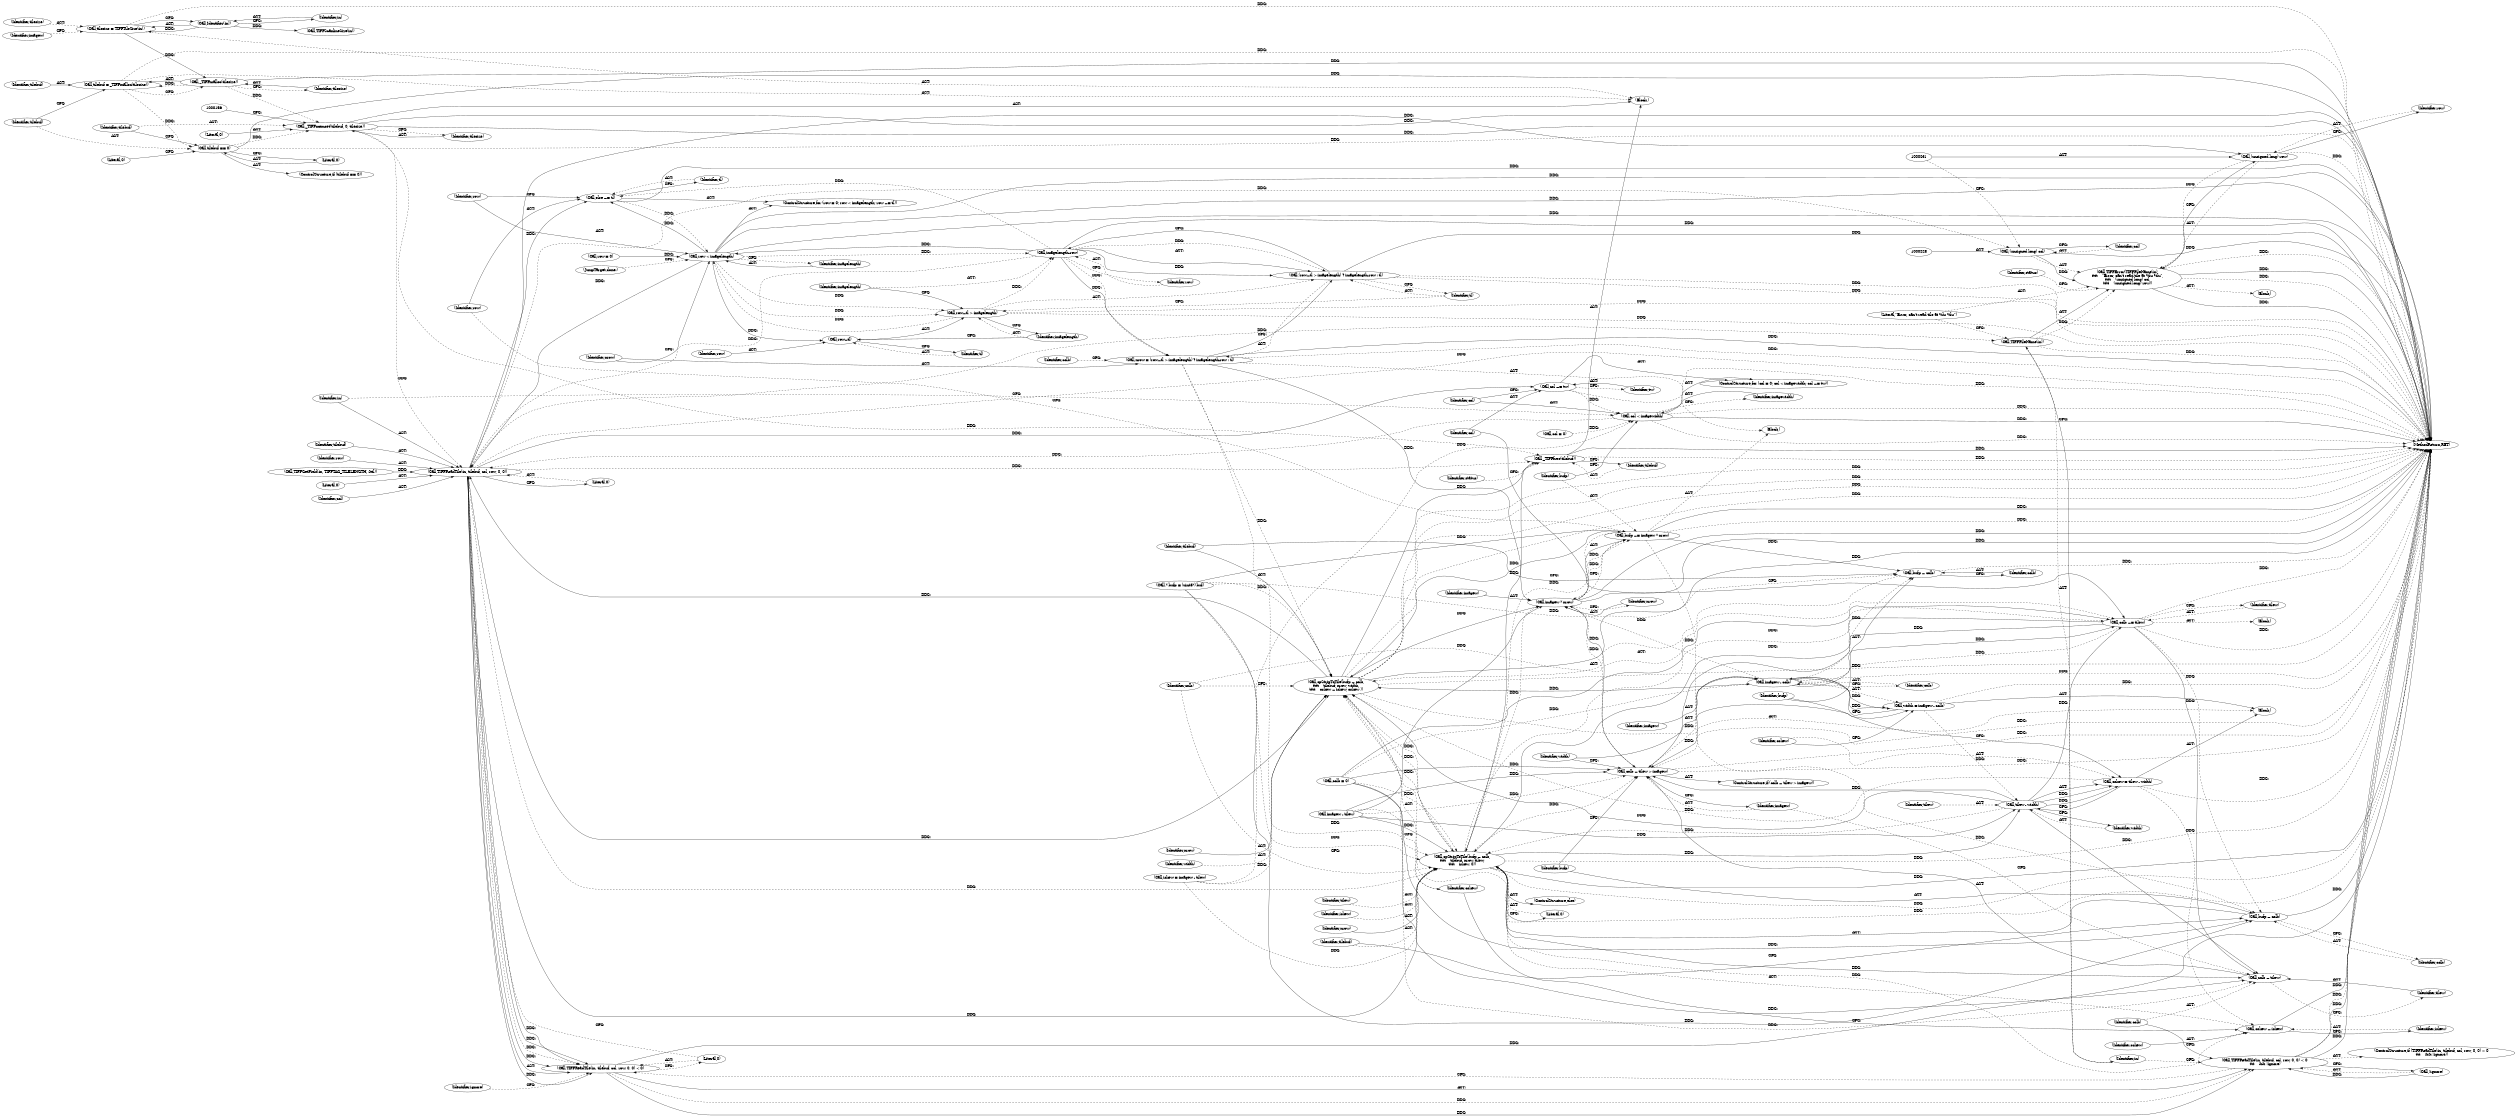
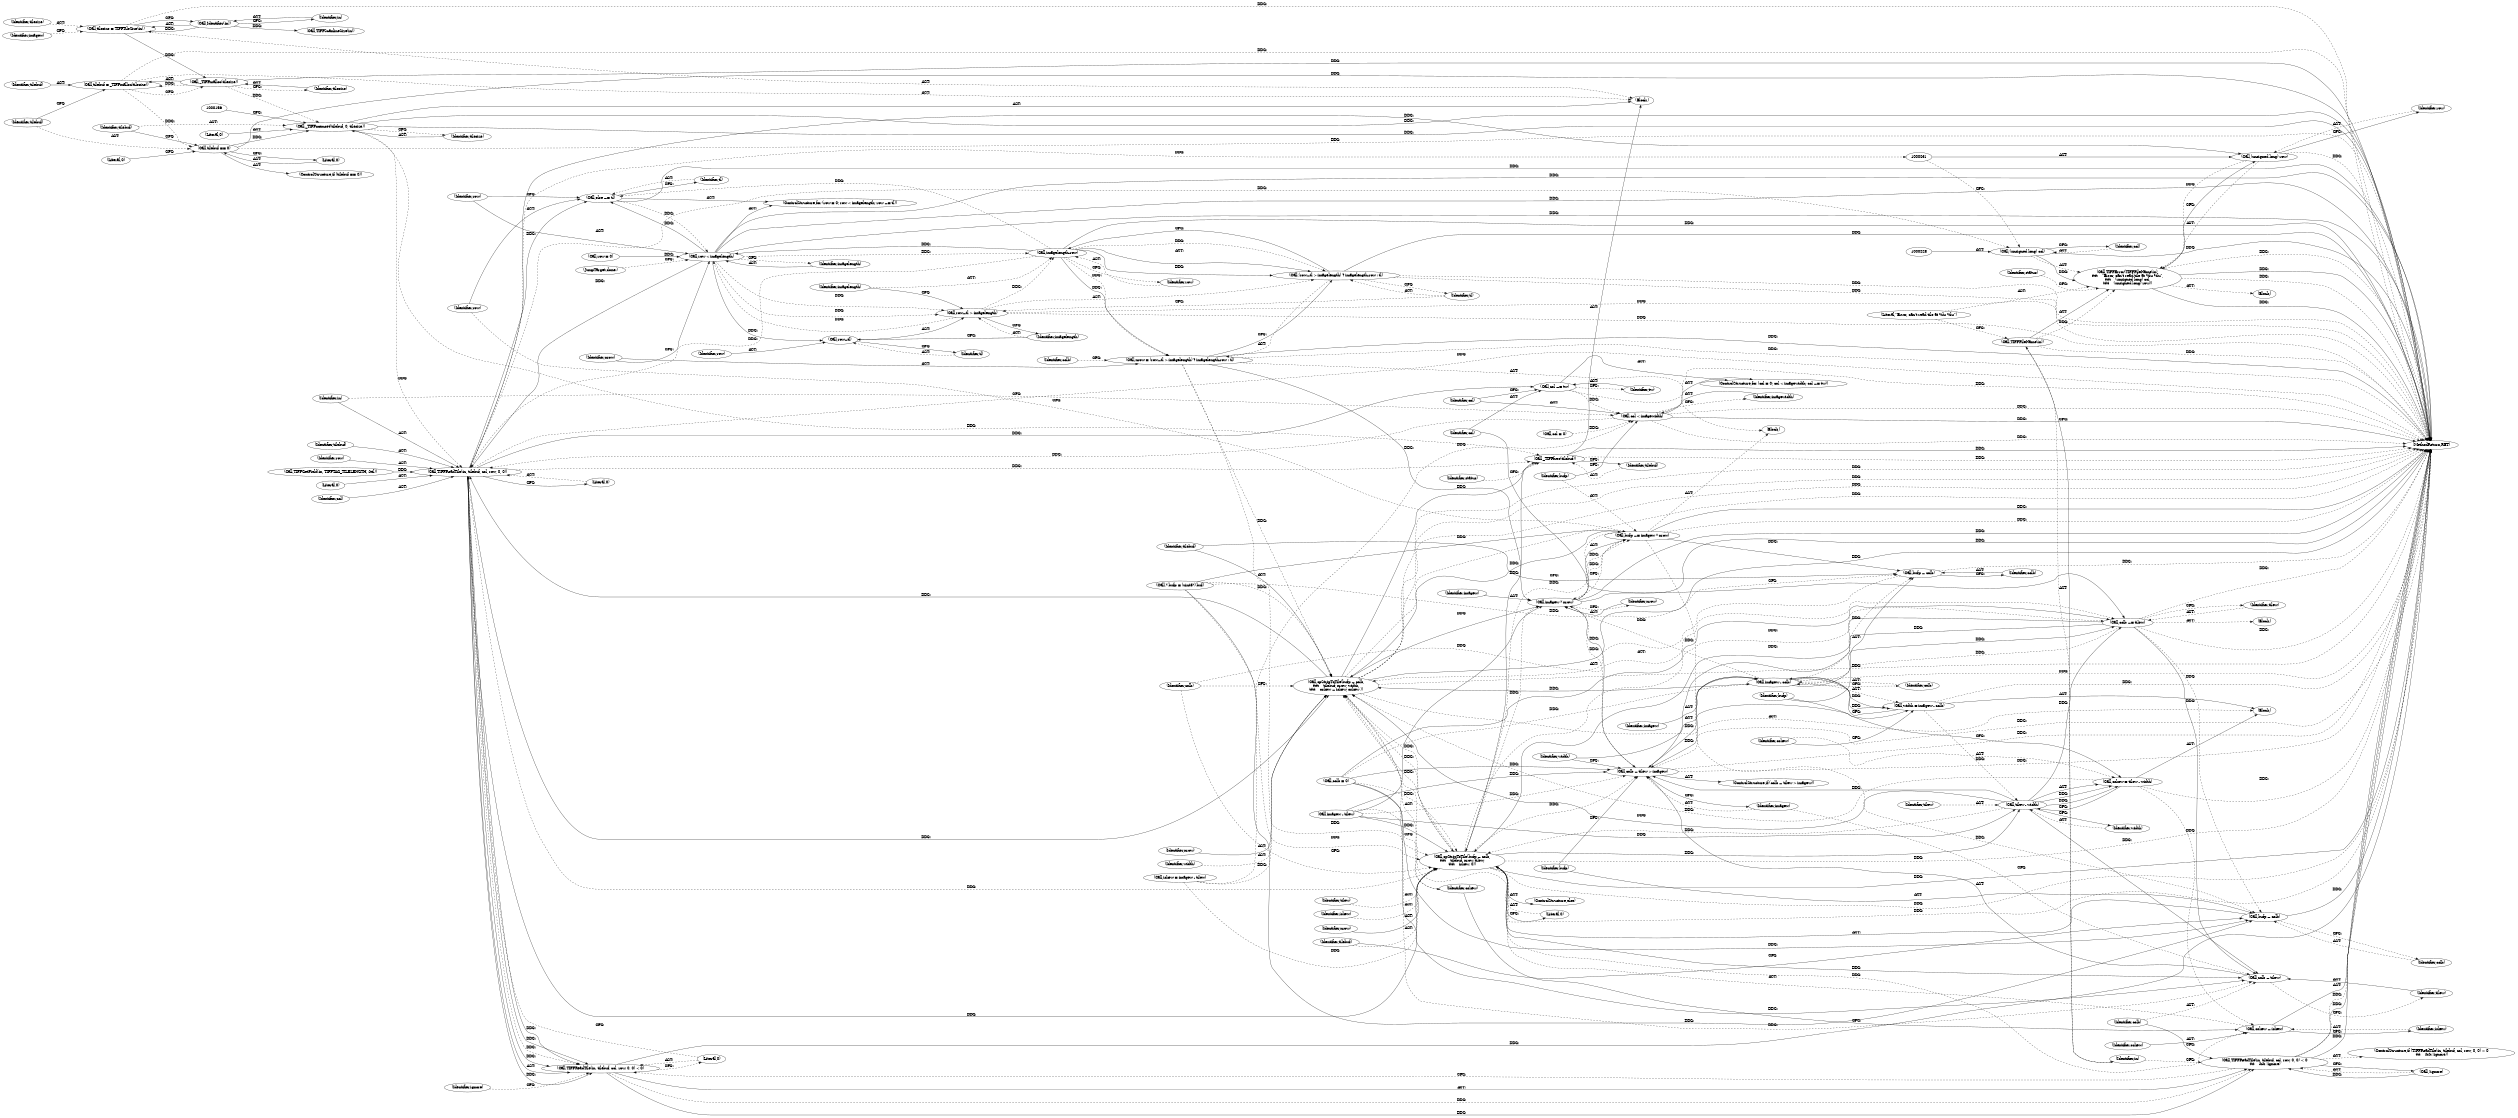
(269, 138) -> (269, 138)
(1217, 335) -> (1074, 153)
(1694, 729) -> (1694, 729)
(2338, 985) -> (2338, 985)
